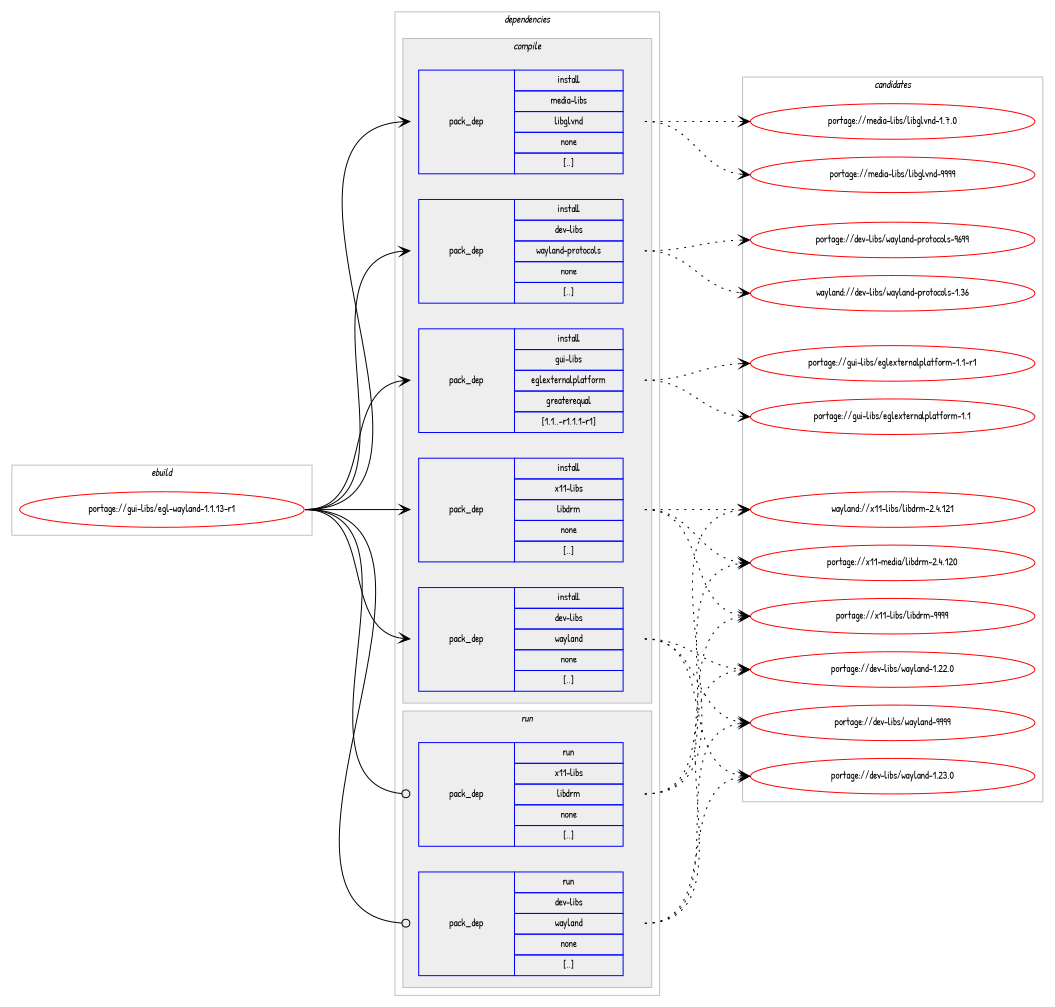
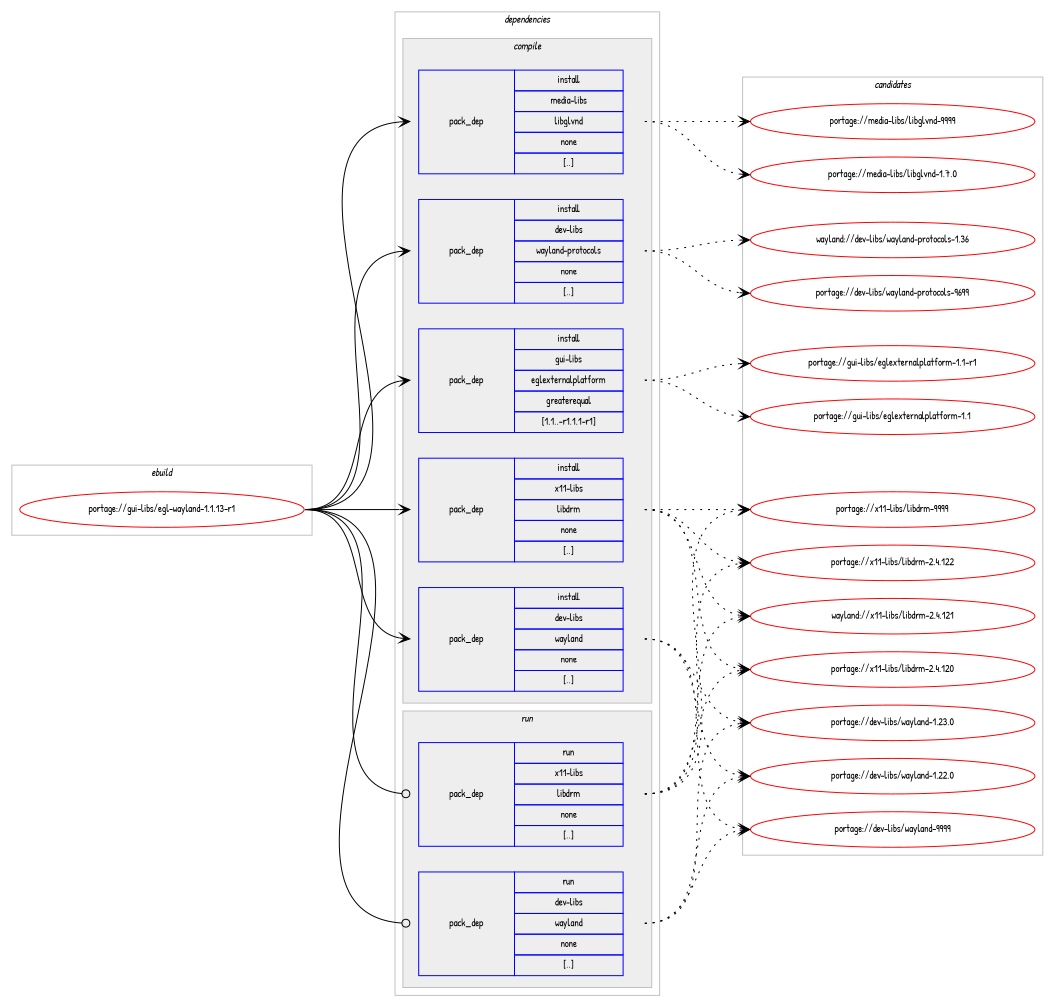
(893, 563) -> (893, 670)
none -> (893, 563)
